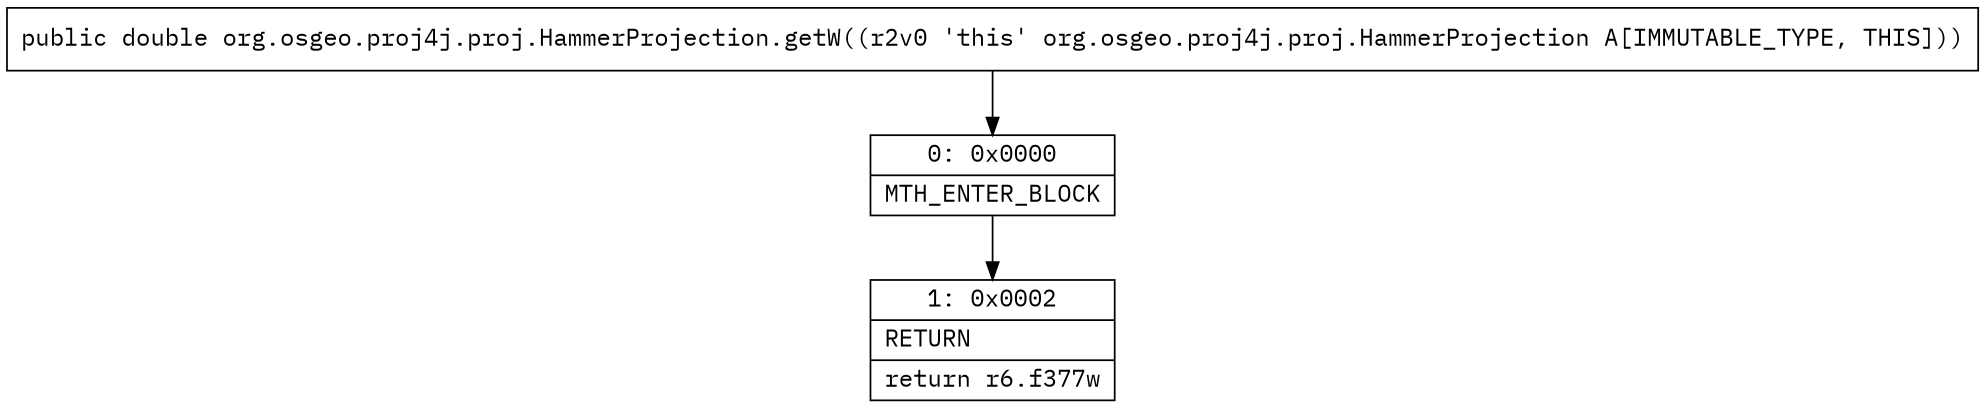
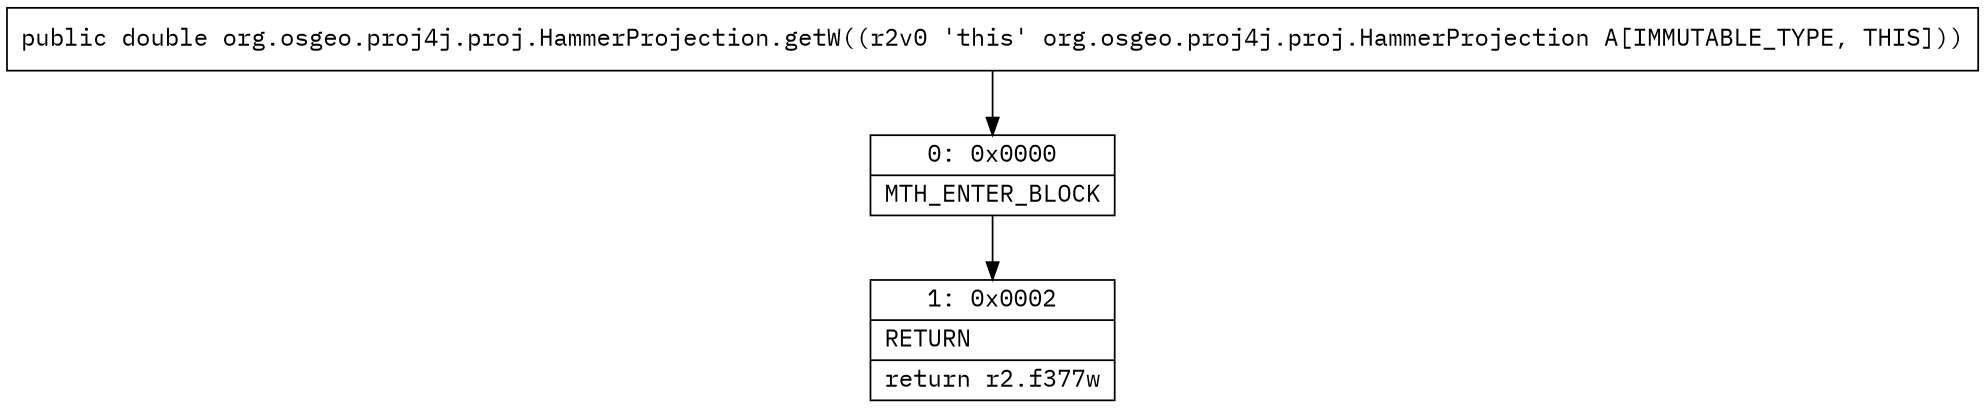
(993, 379) -> (993, 379)
